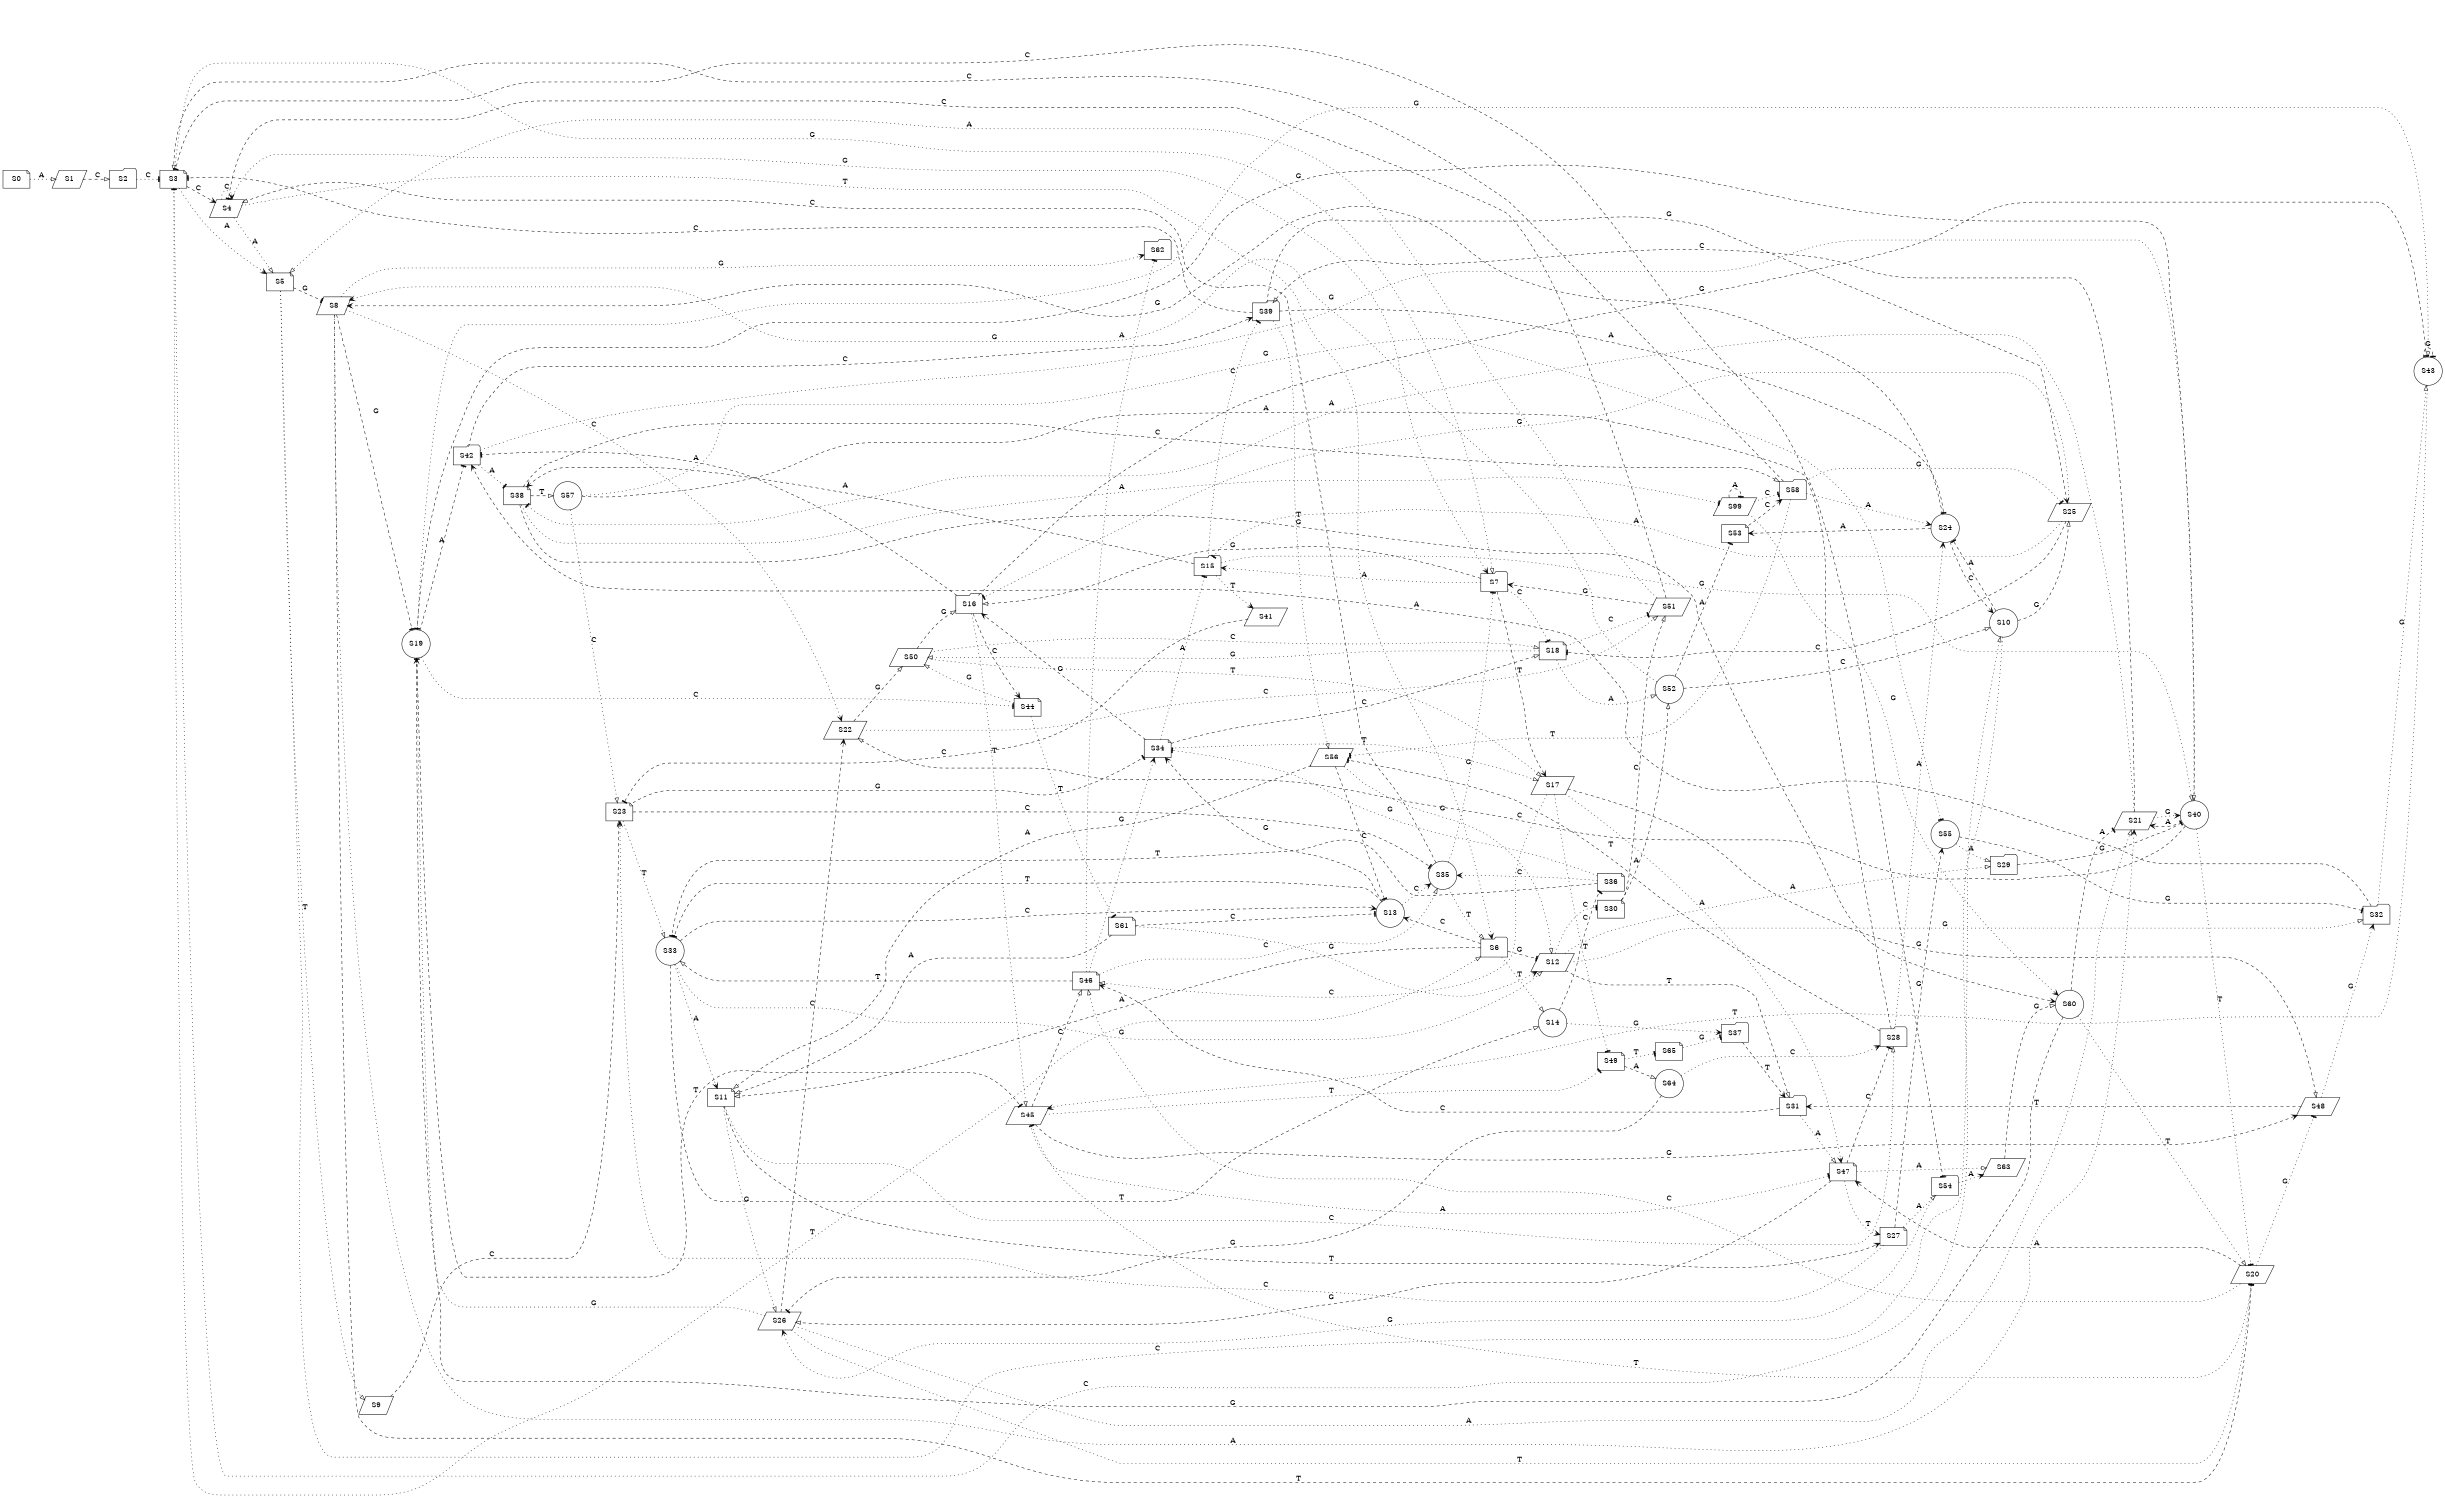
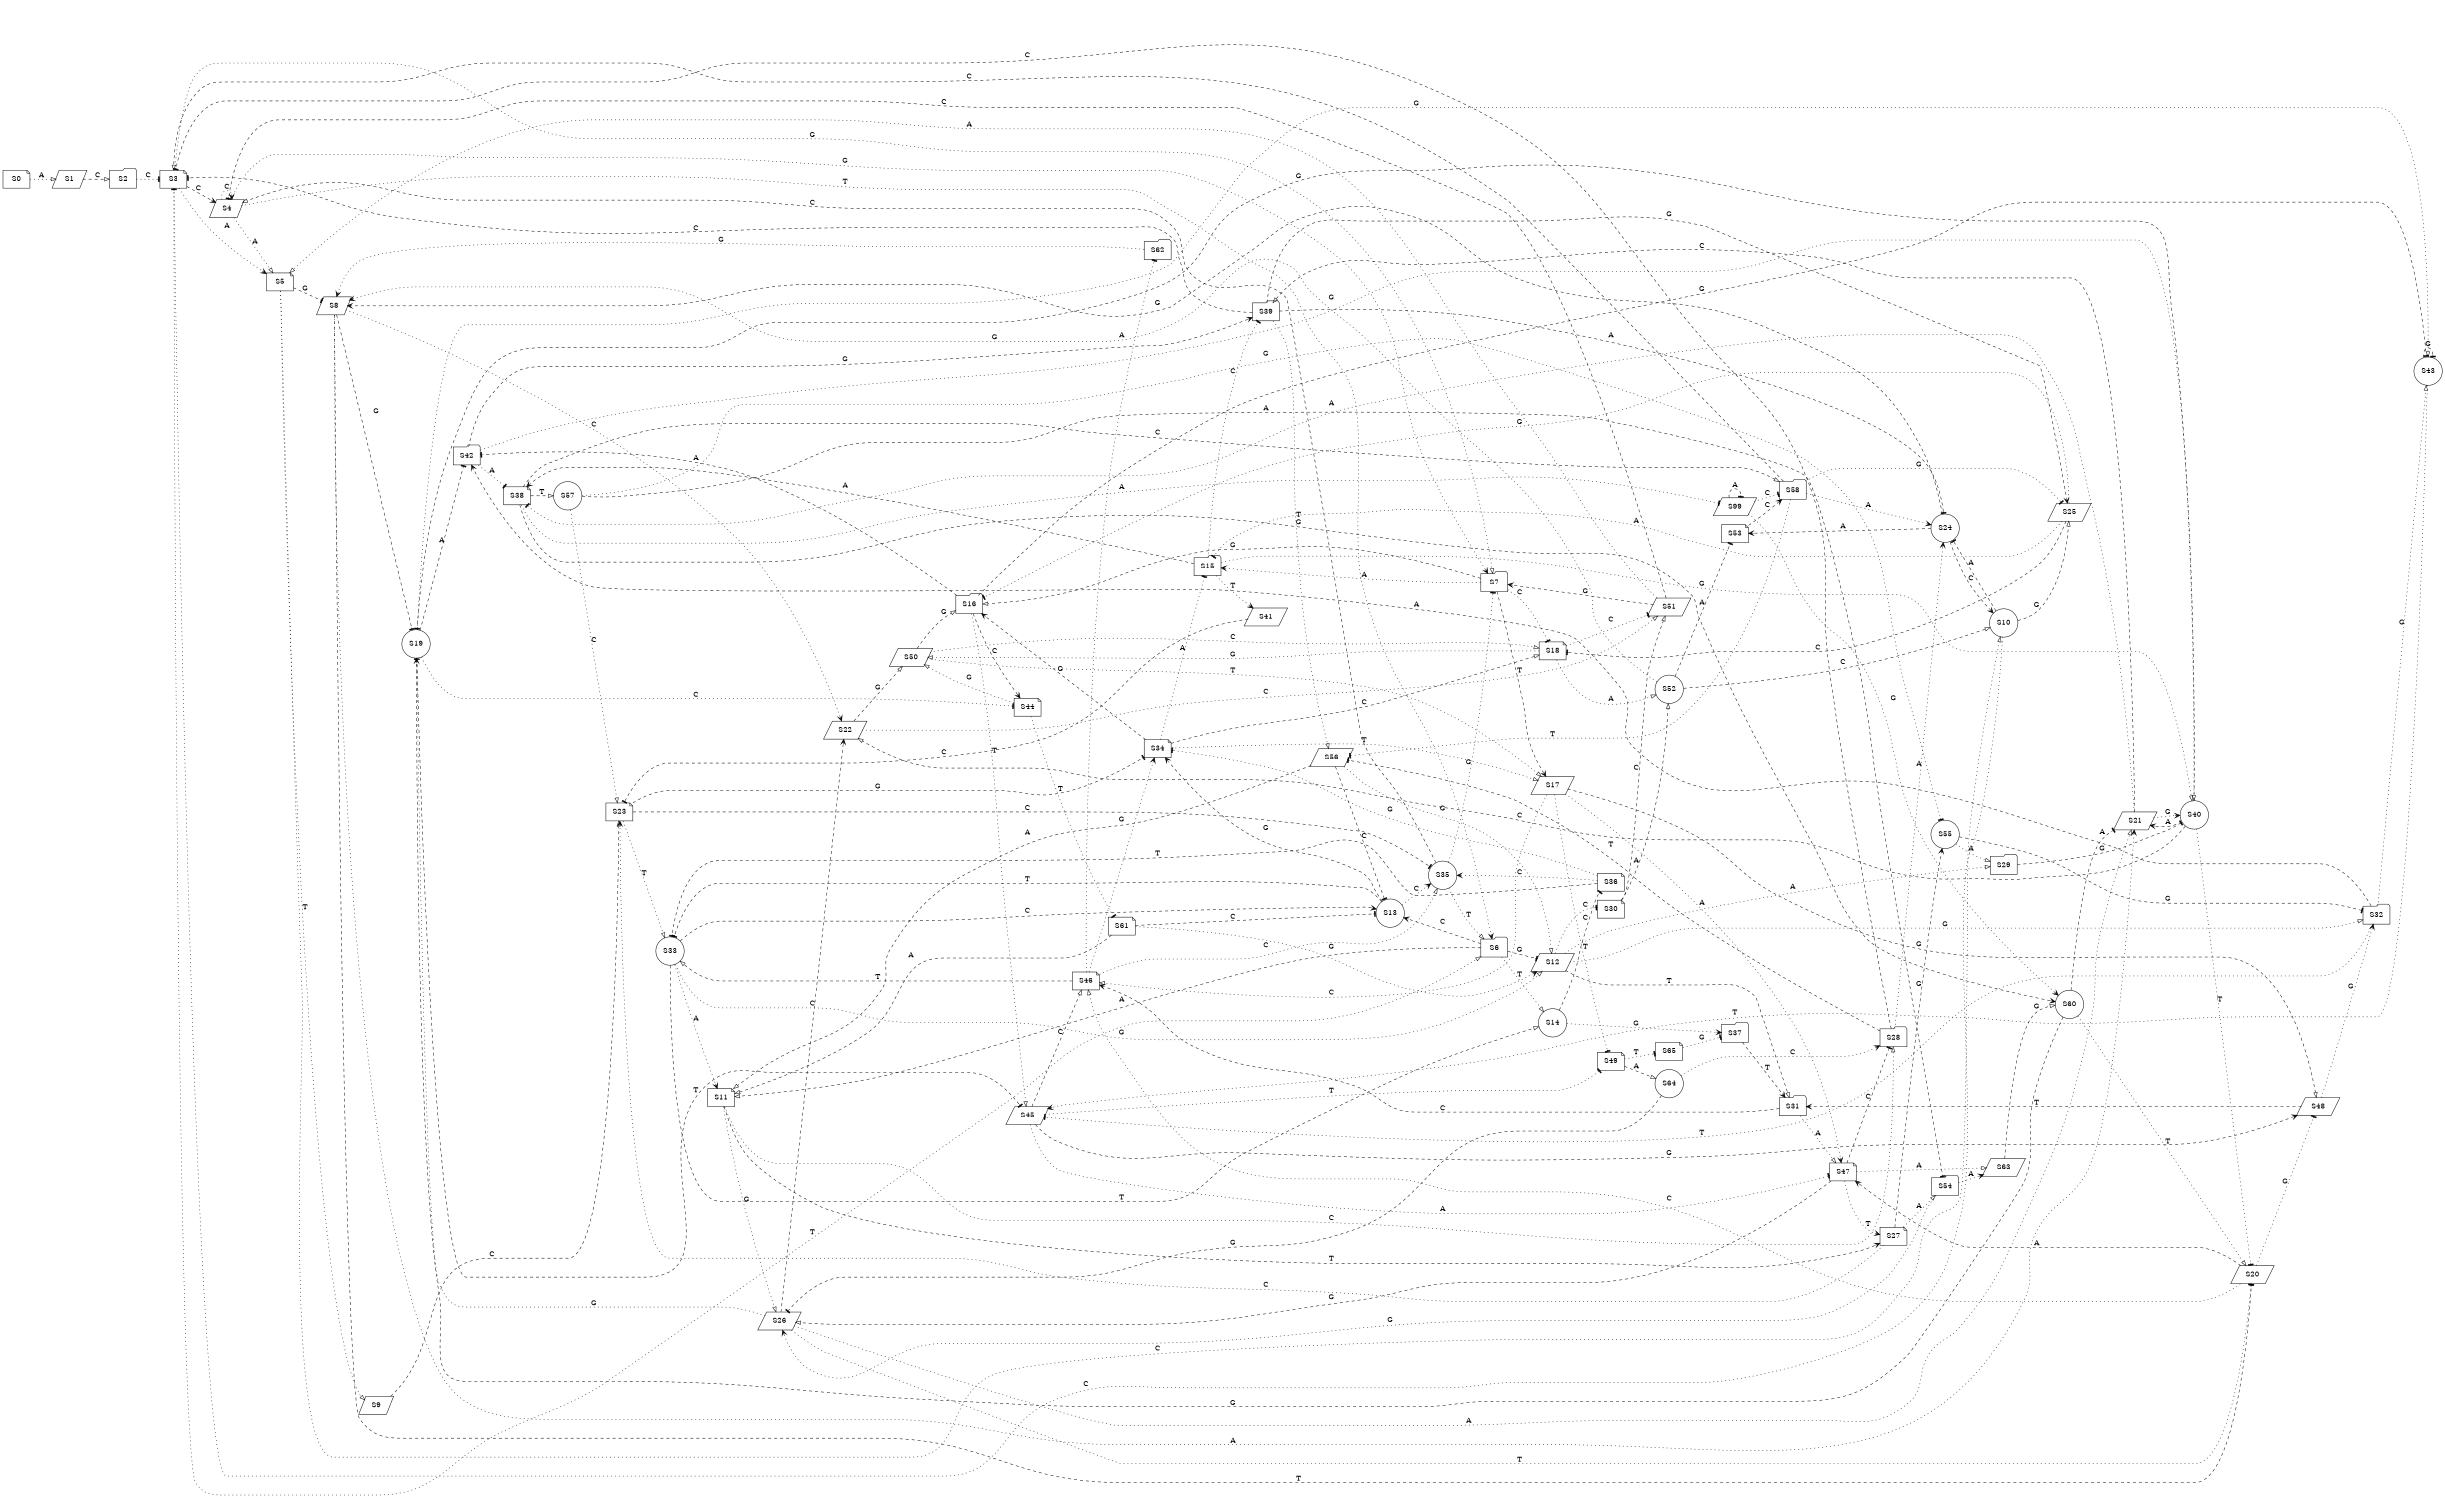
(736, 267) -> (732, 244)
(845, 359) -> (845, 359)
(1636, 1367) -> (1744, 1132)
